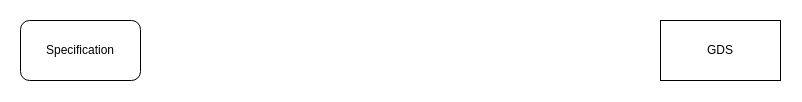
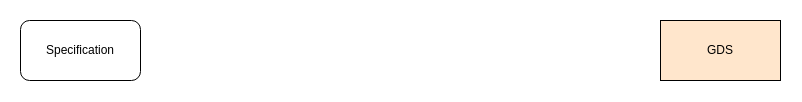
(721, 51) -> (721, 51)
